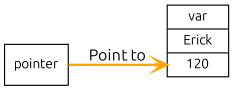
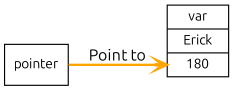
(198, 64) -> (198, 64)
